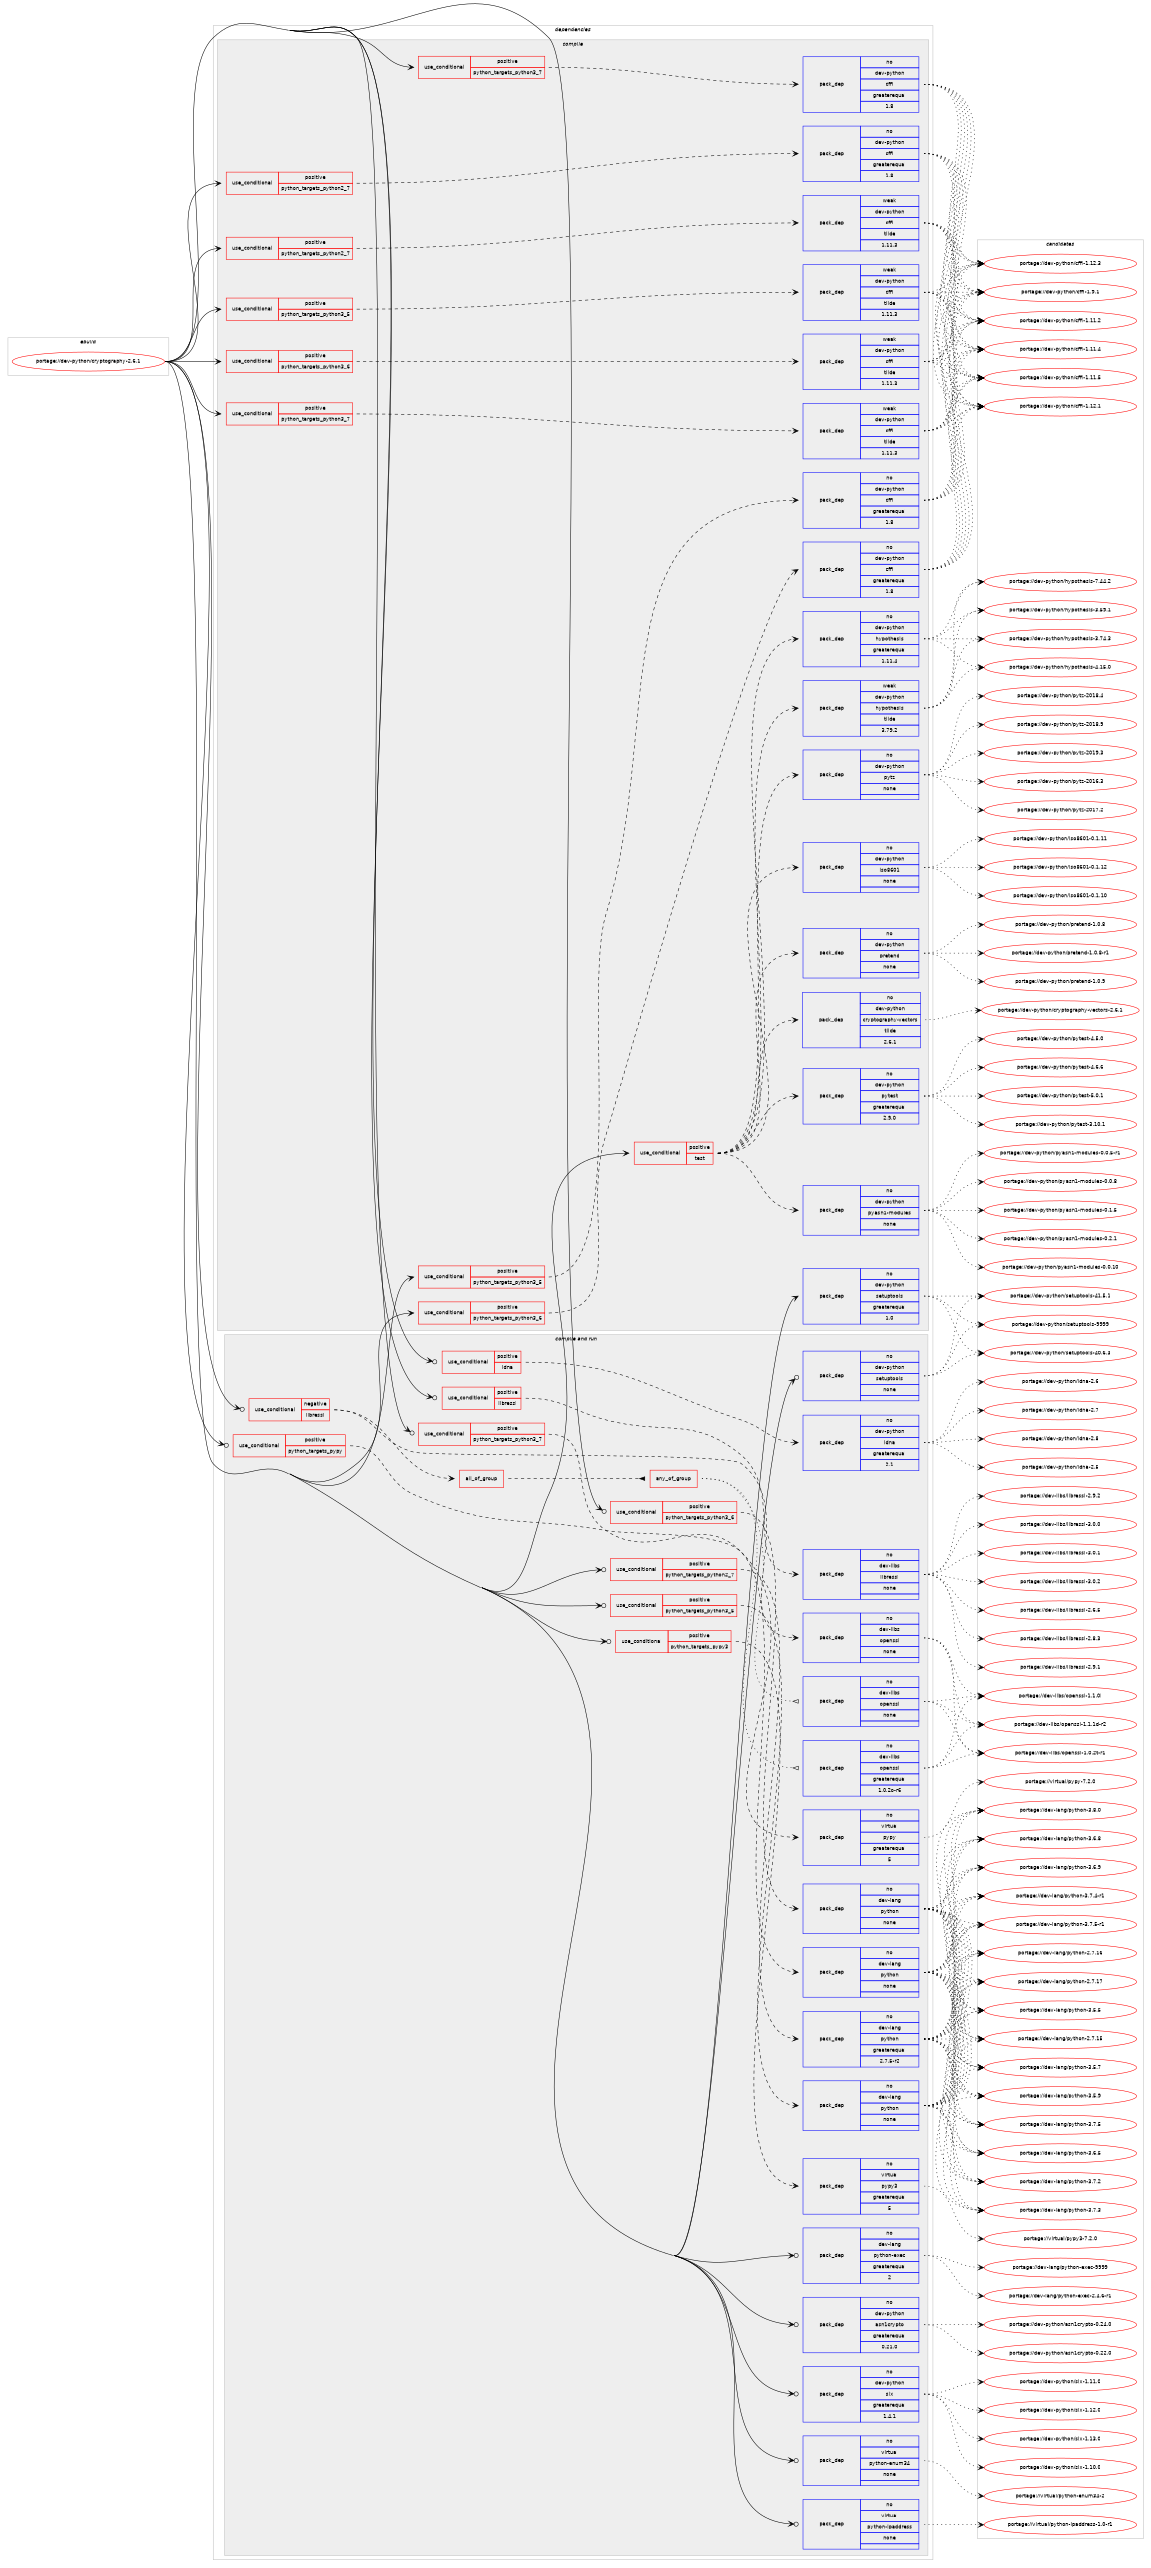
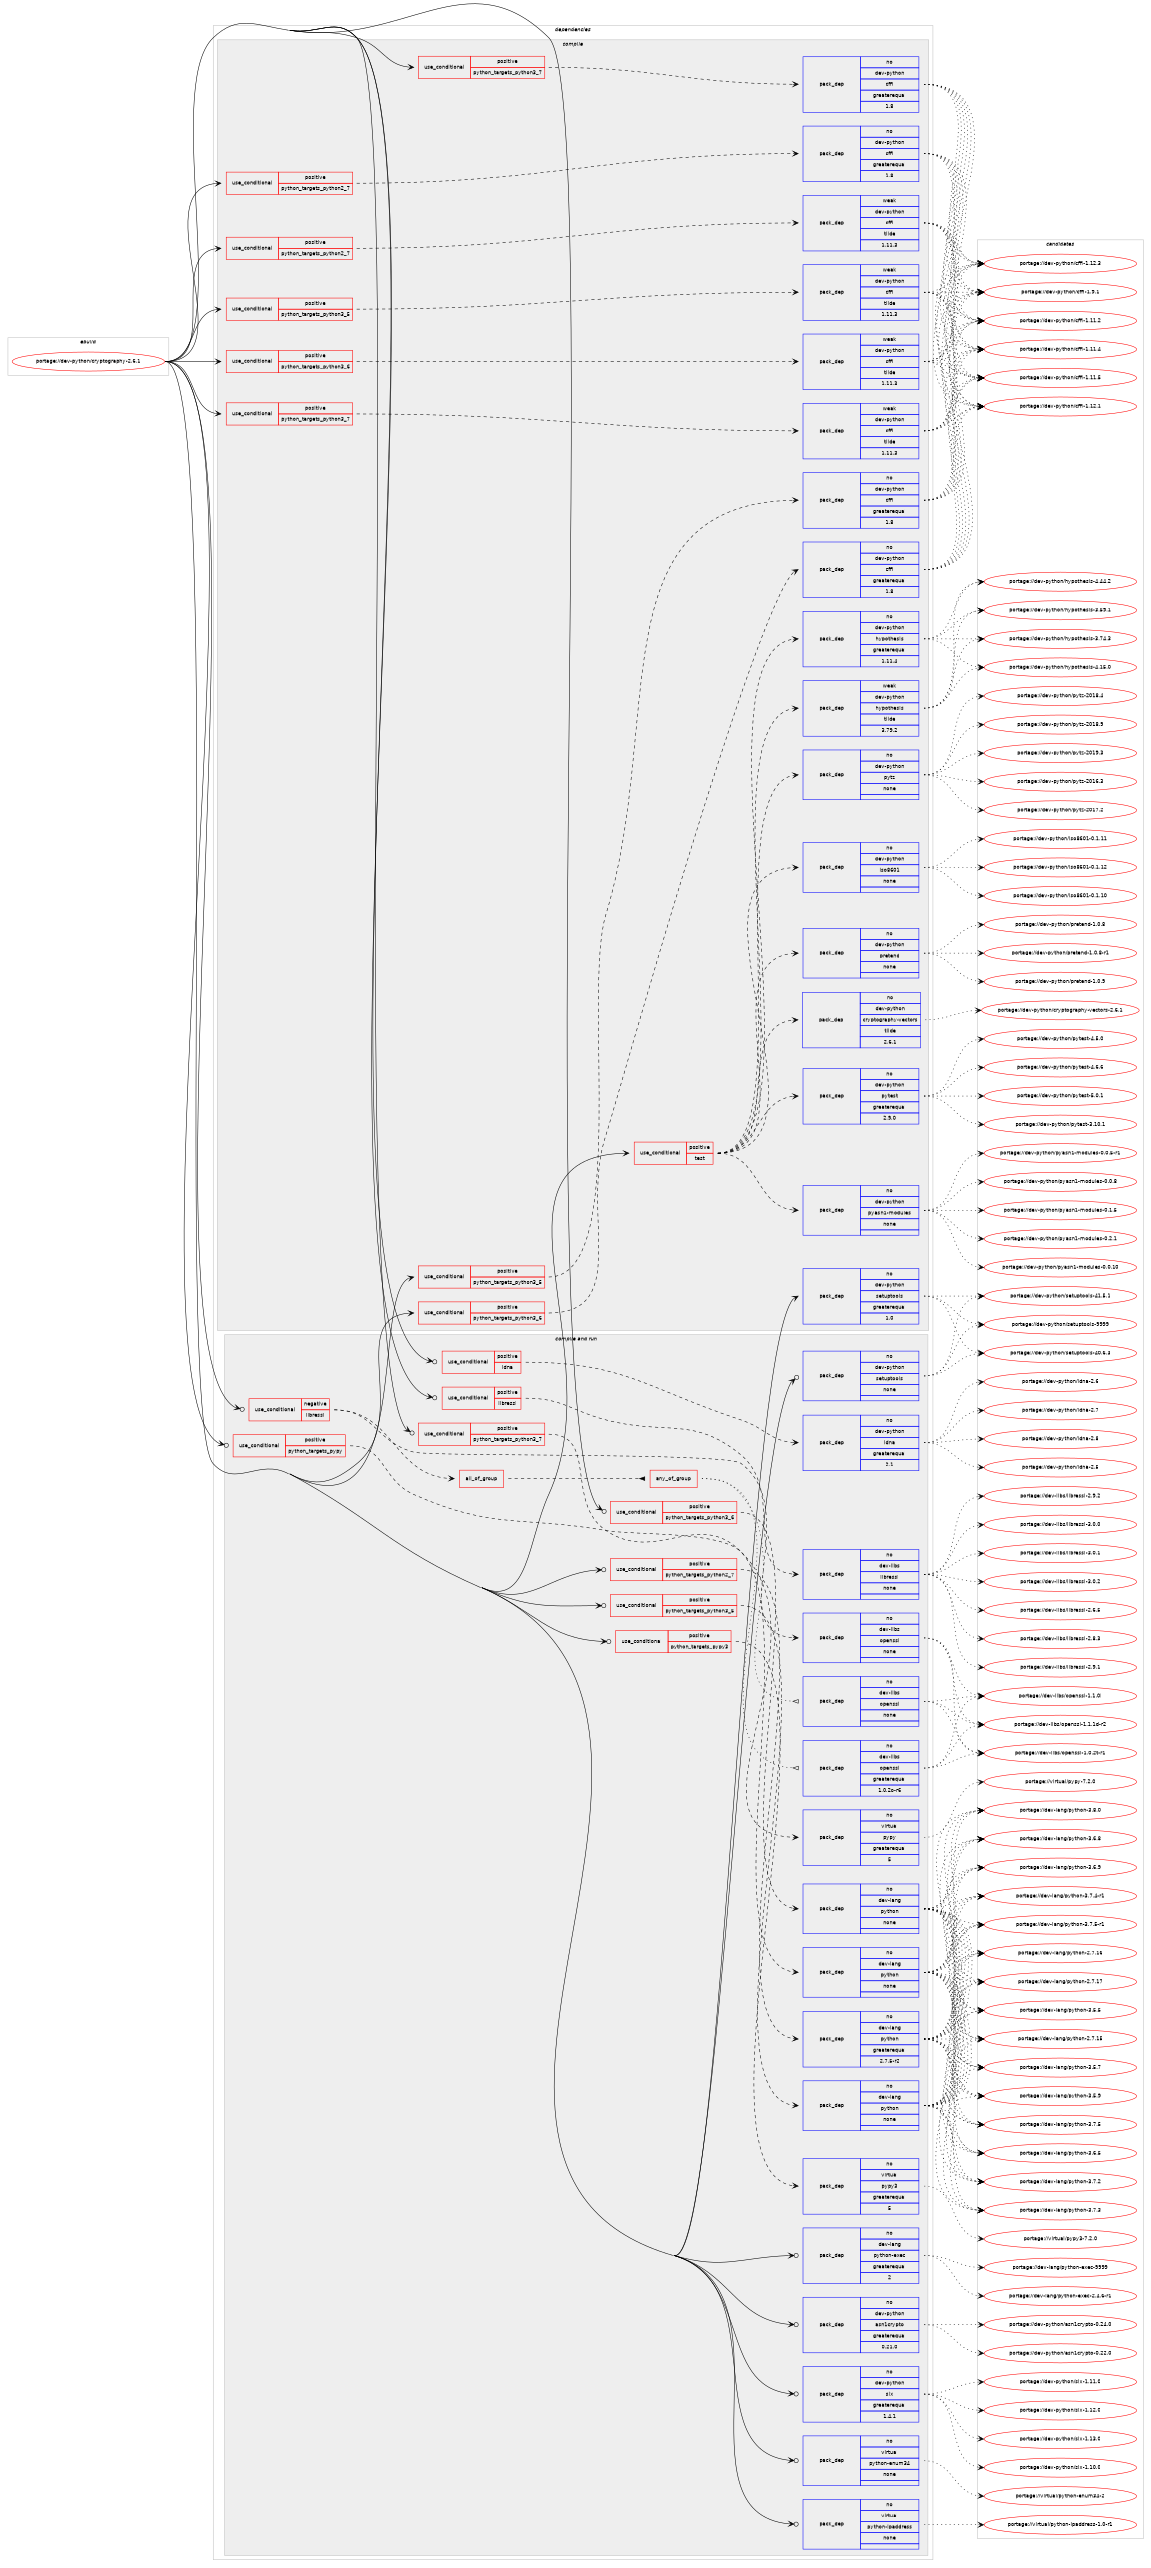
(1060, 582) -> (1060, 582)
